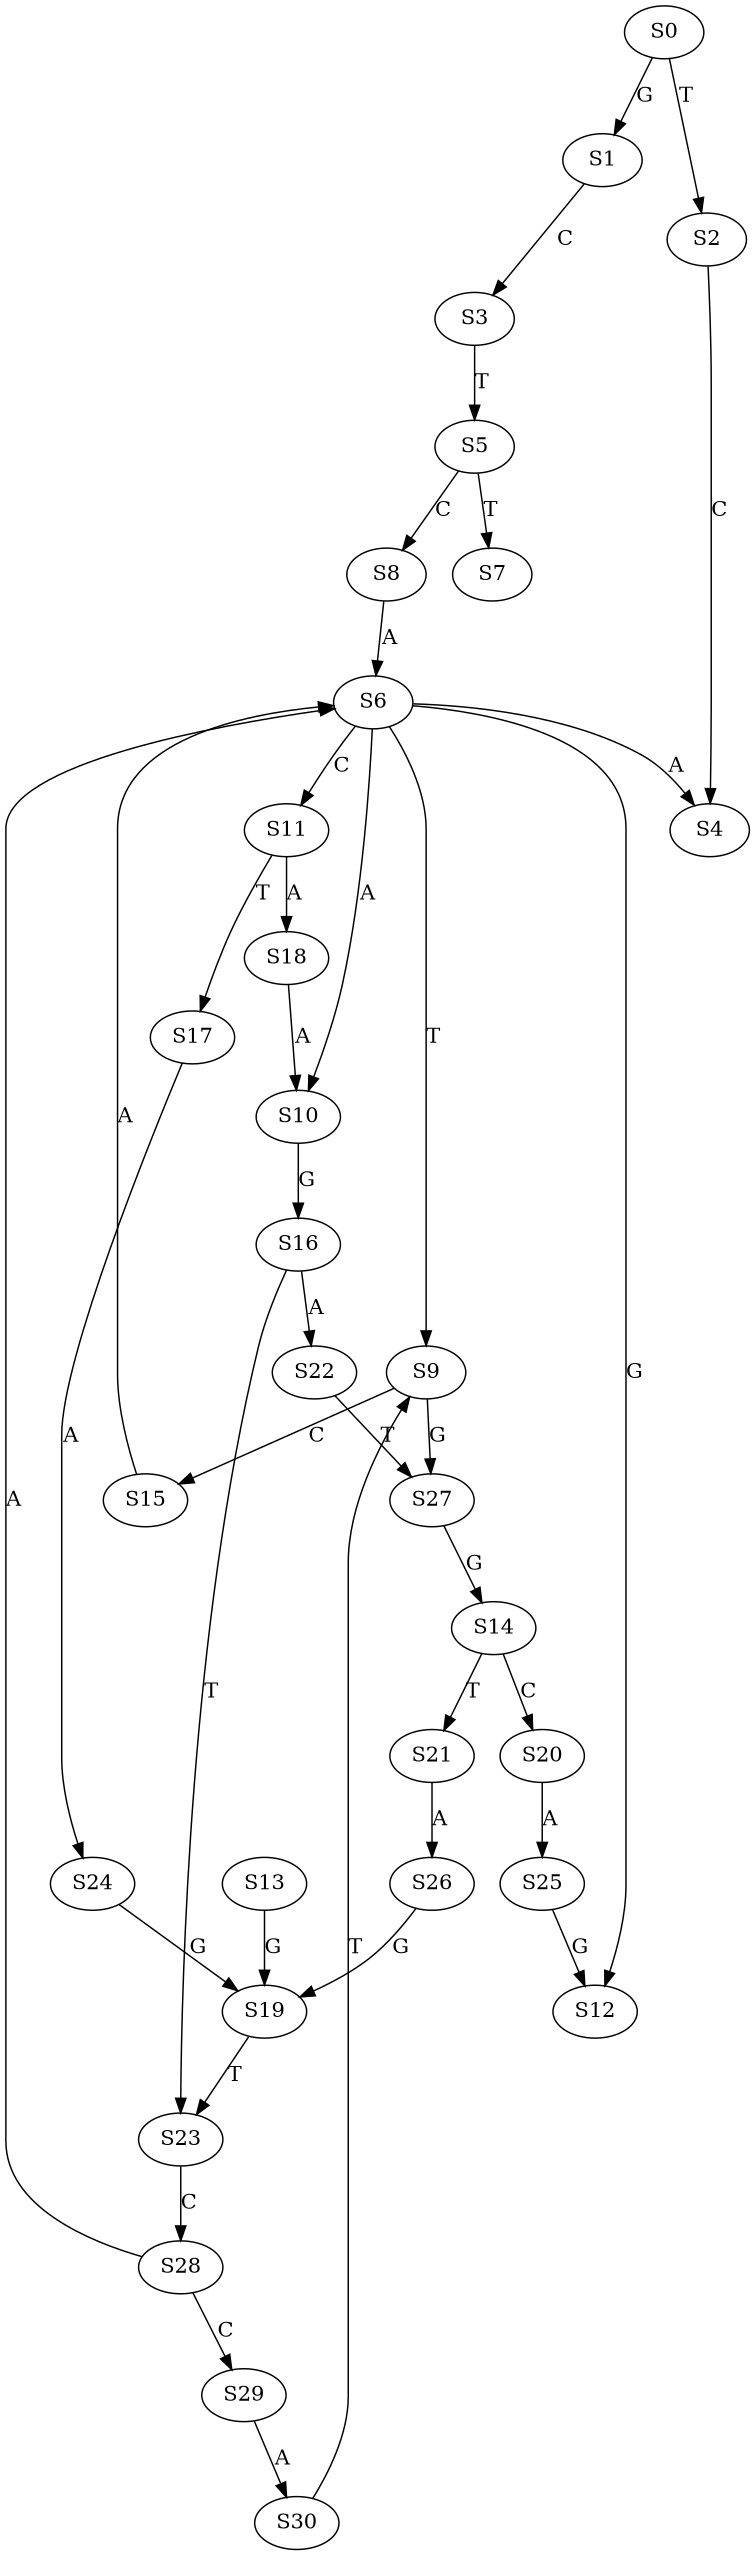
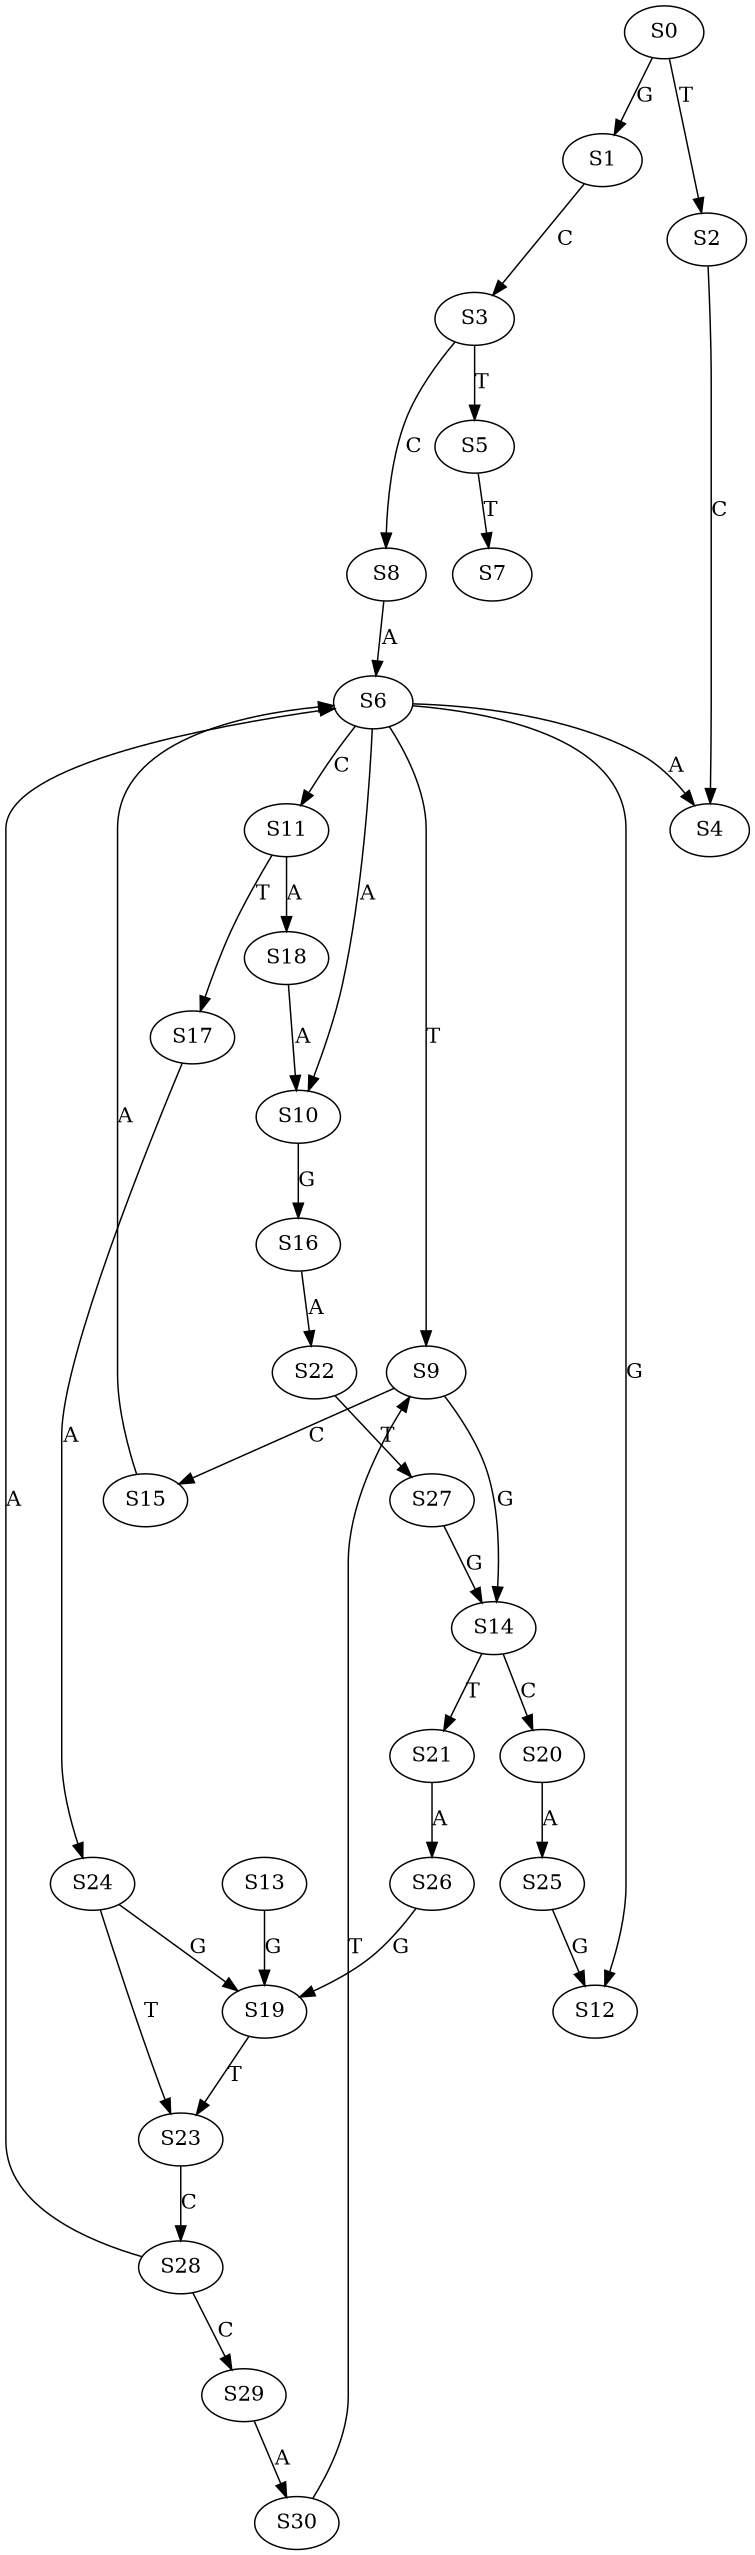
(435, 504) -> (402, 431)
(429, 1429) -> (491, 1486)
(204, 1680) -> (132, 2005)
